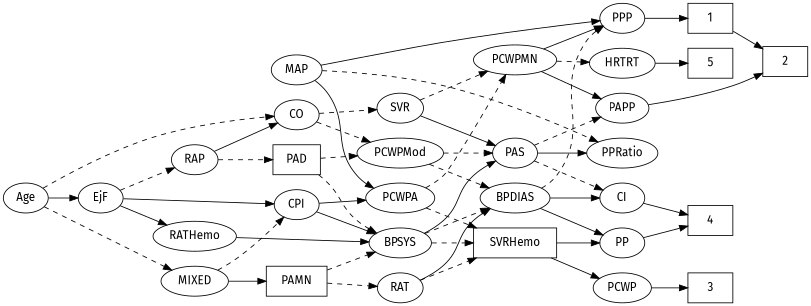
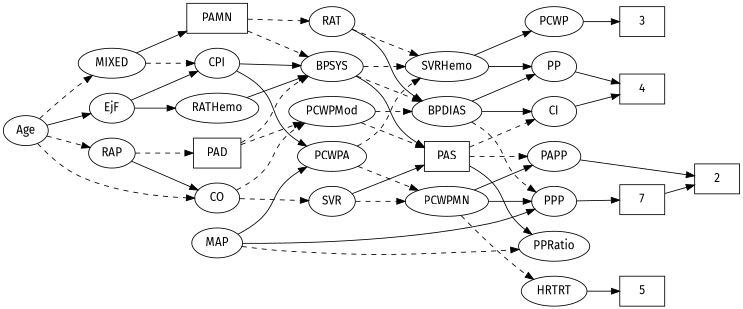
(710, 18) -> (642, 200)
(515, 153) -> (447, 156)
(143, 181) -> (64, 141)
(515, 243) -> (447, 67)
